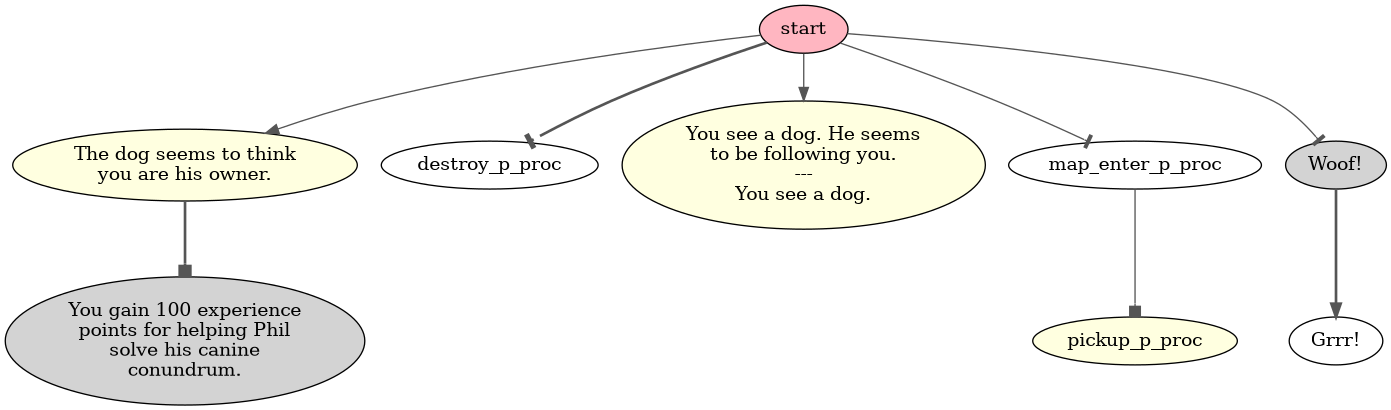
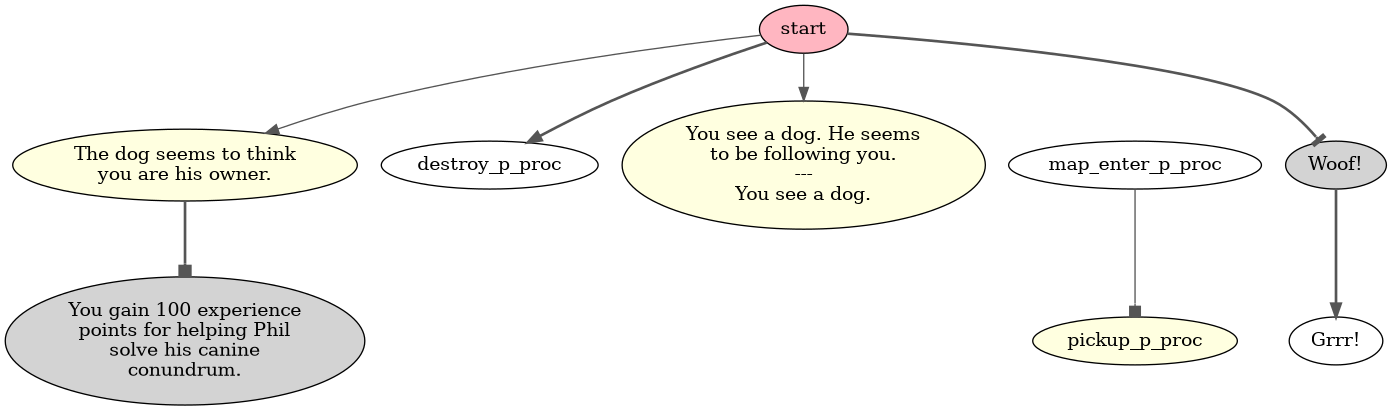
(1090, 59) -> (1090, 59)
(651, 84) -> (651, 84)
(964, 88) -> none
